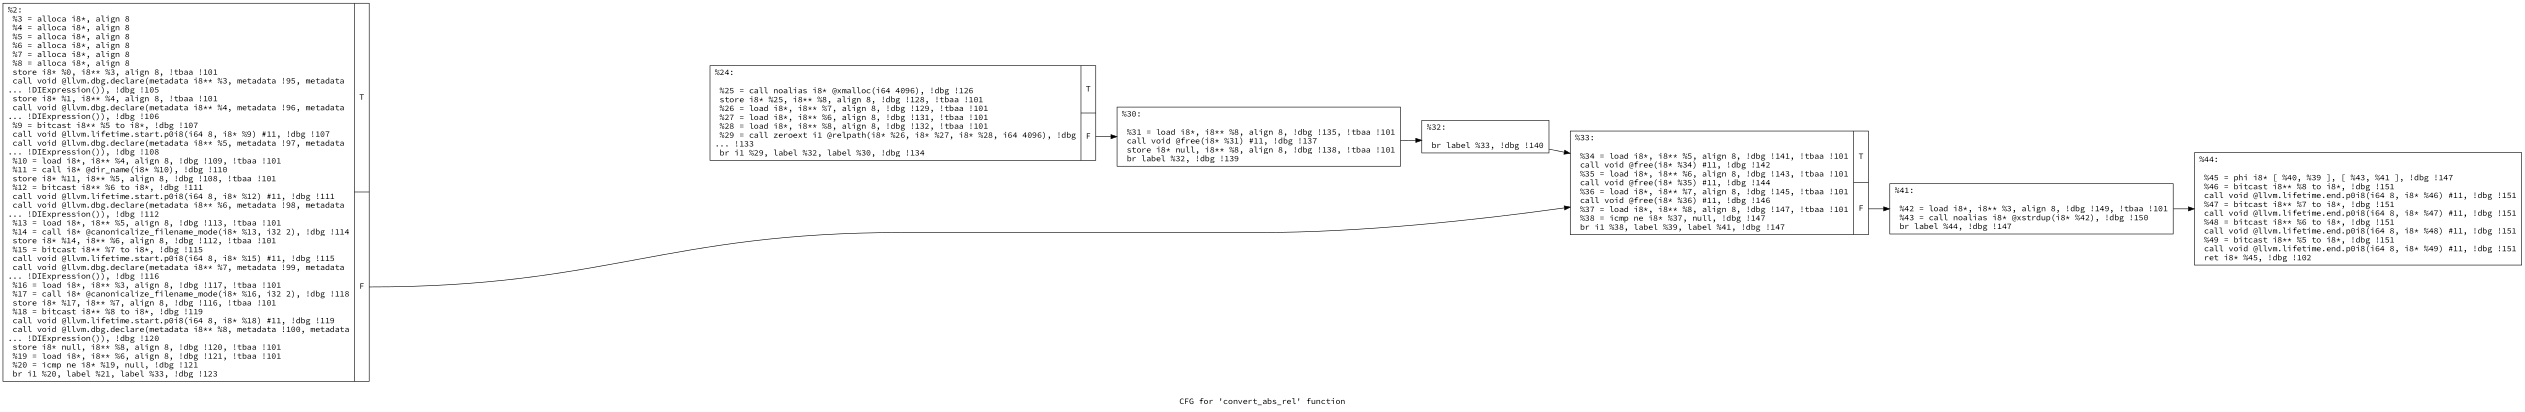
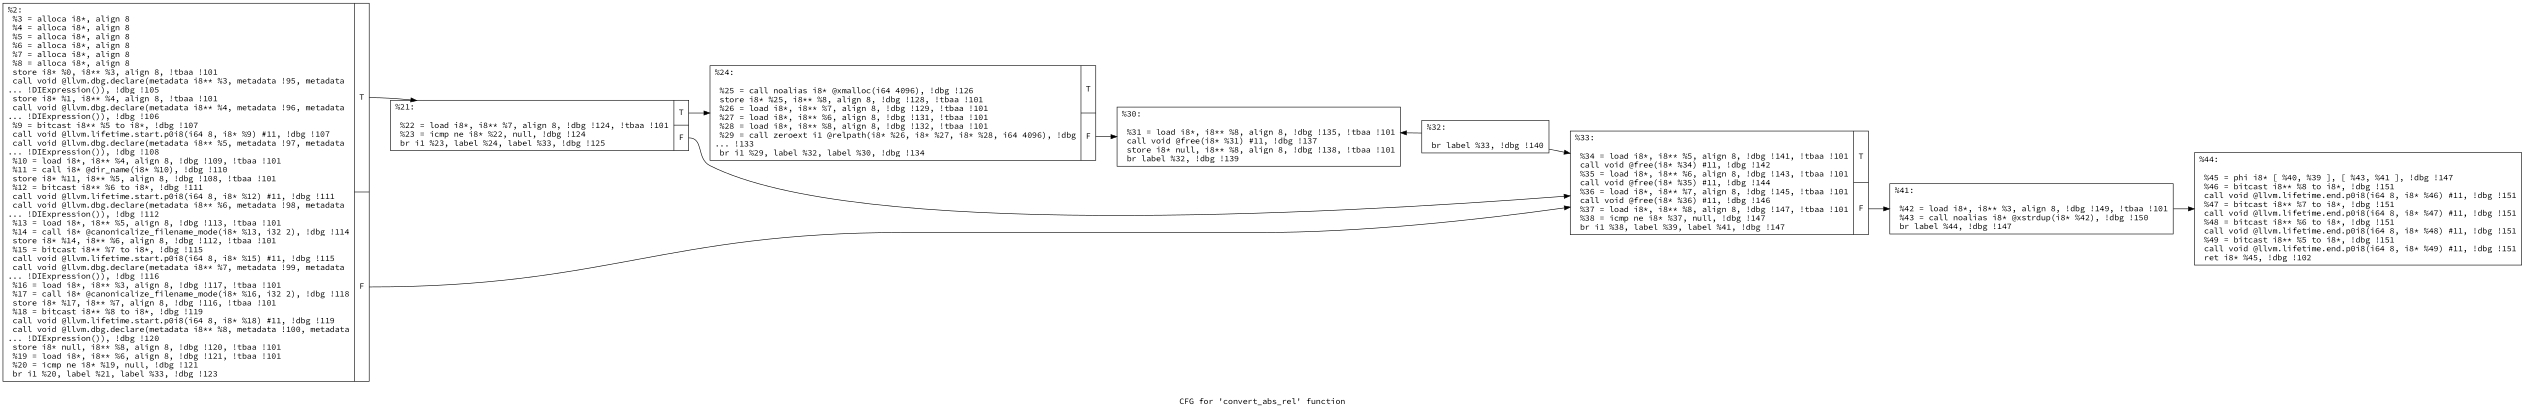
none -> (540, 125)
(1408, 140) -> (1414, 133)
